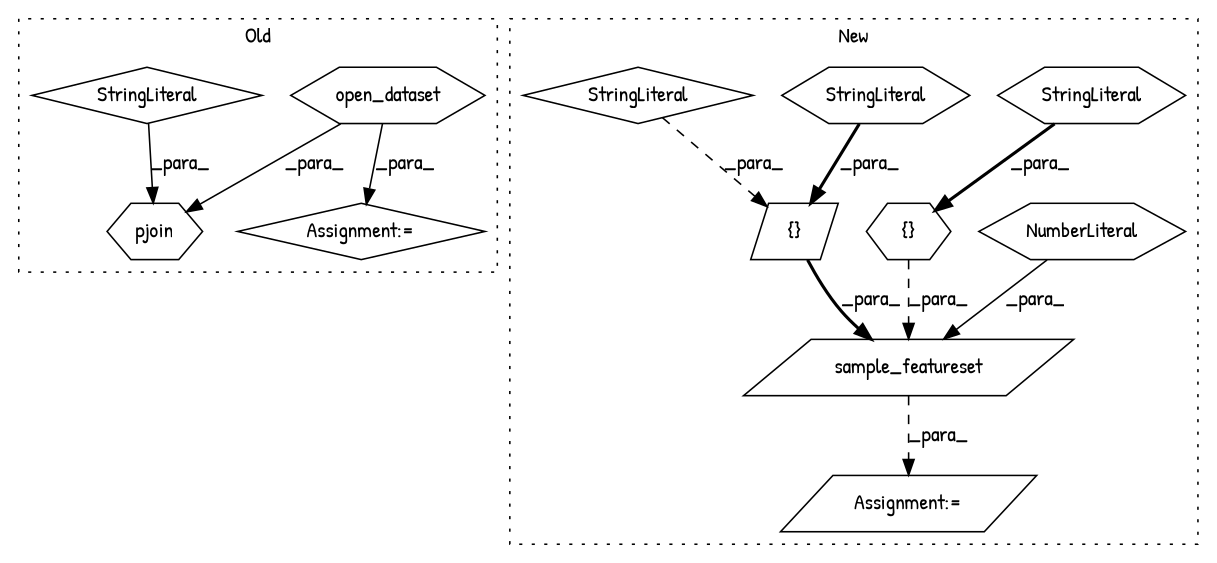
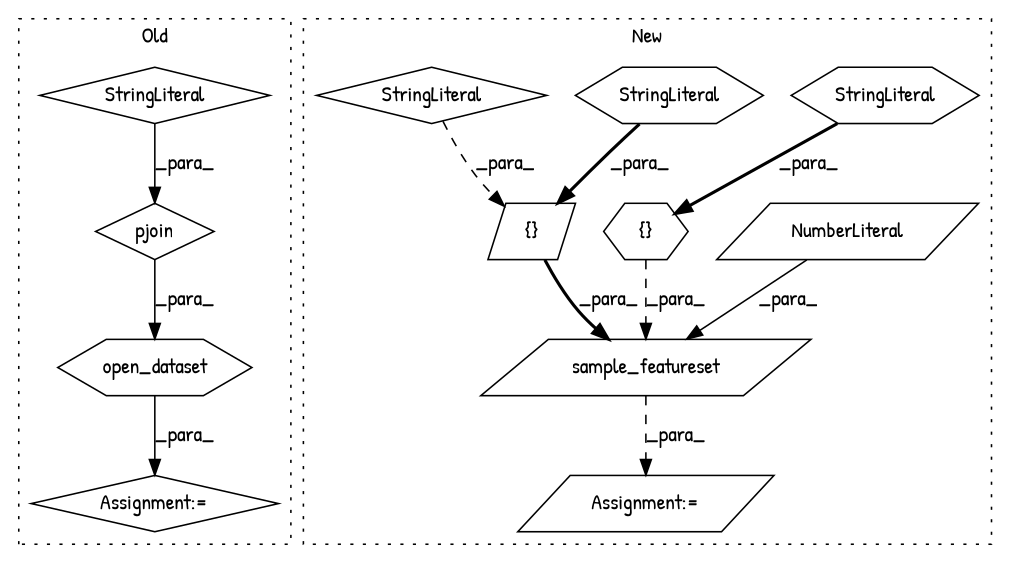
(270, 164) -> (155, 292)
(155, 231) -> (155, 231)
(1082, 231) -> (848, 231)
